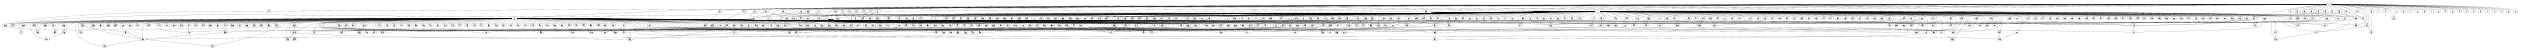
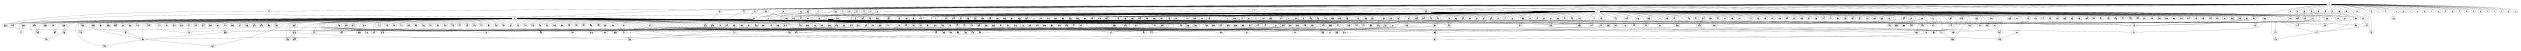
none -> (1579, 25)
